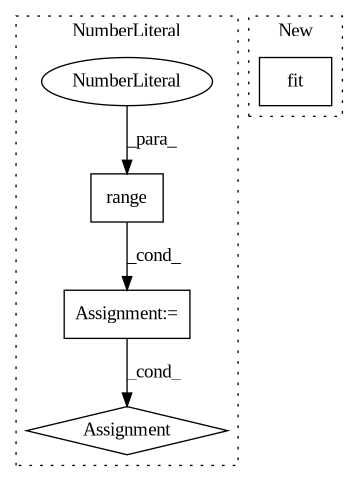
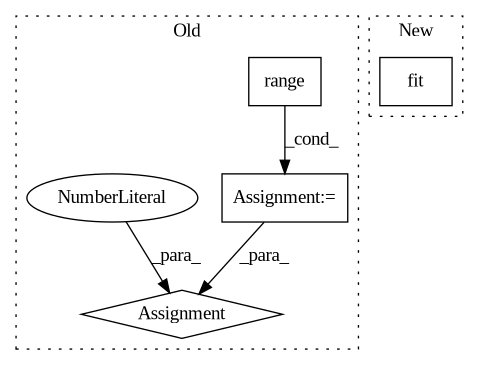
(127, 31) -> (187, 31)
(127, 133) -> (144, 251)
(154, 372) -> (264, 256)
